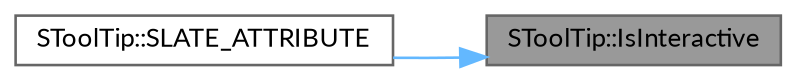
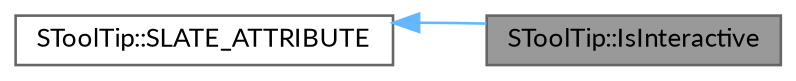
(427, 58) -> (453, 23)
